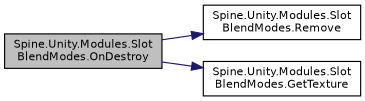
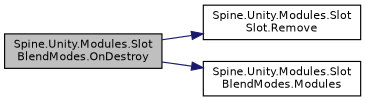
(282, 22) -> (282, 22)
(282, 79) -> (282, 79)
